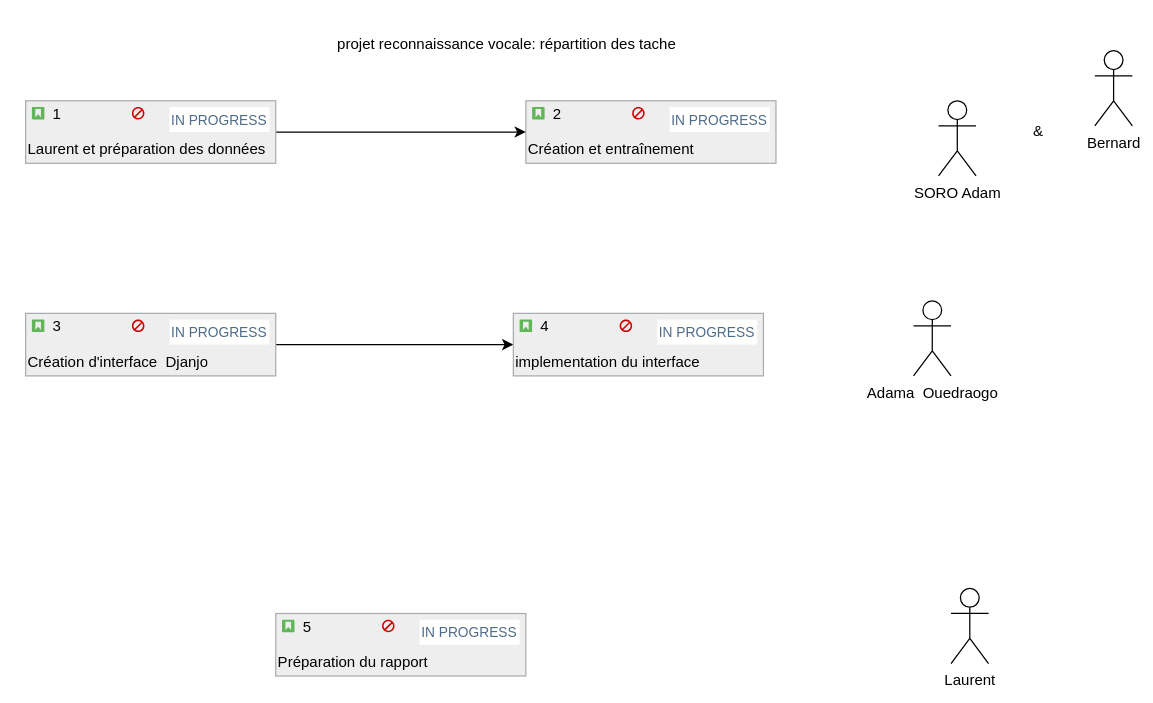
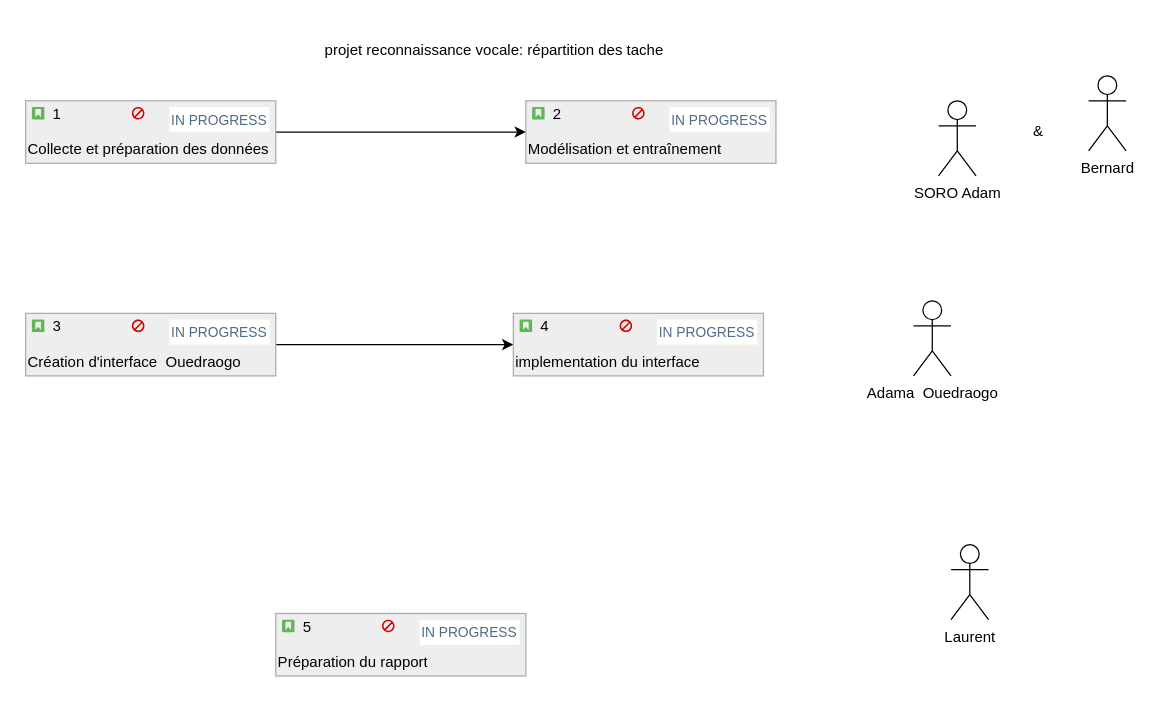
(507, 44) -> (494, 51)
(1113, 88) -> (1107, 113)
(219, 120) -> (219, 120)
(719, 120) -> (719, 120)
(219, 332) -> (219, 332)
(969, 626) -> (969, 582)
